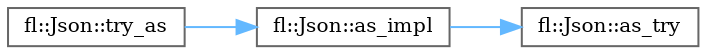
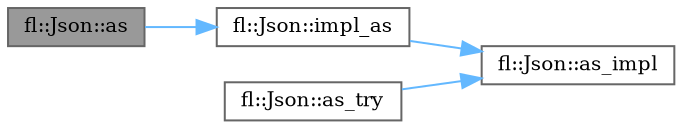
none -> (76, 27)
(96, 27) -> (313, 27)
(475, 27) -> (431, 85)
